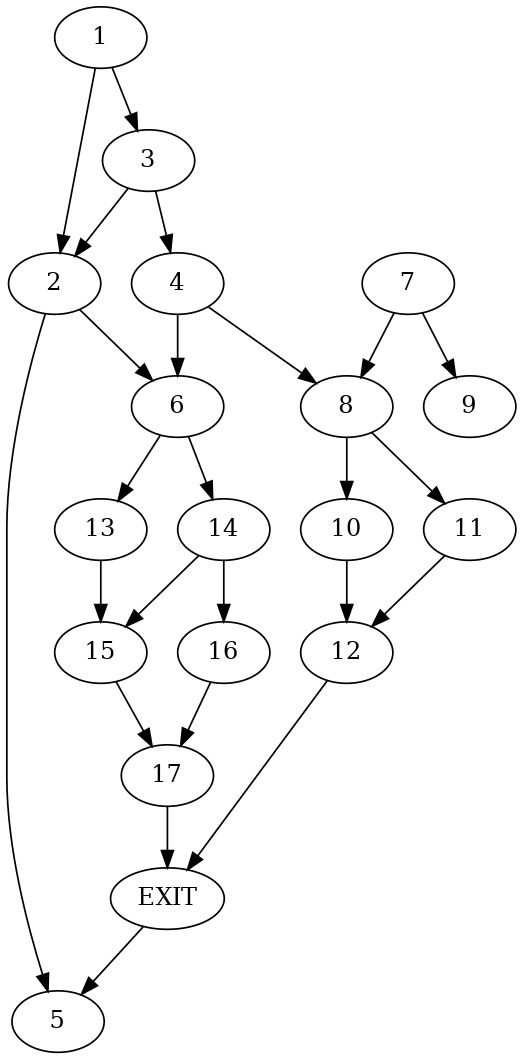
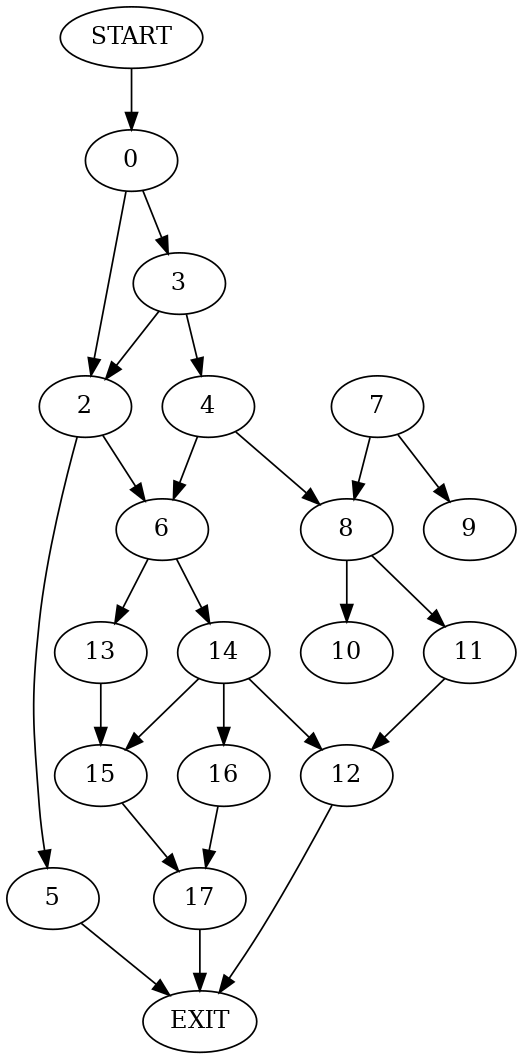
(101, 38) -> (132, 161)
none -> (132, 38)
(347, 583) -> (279, 708)
(118, 954) -> (119, 954)
